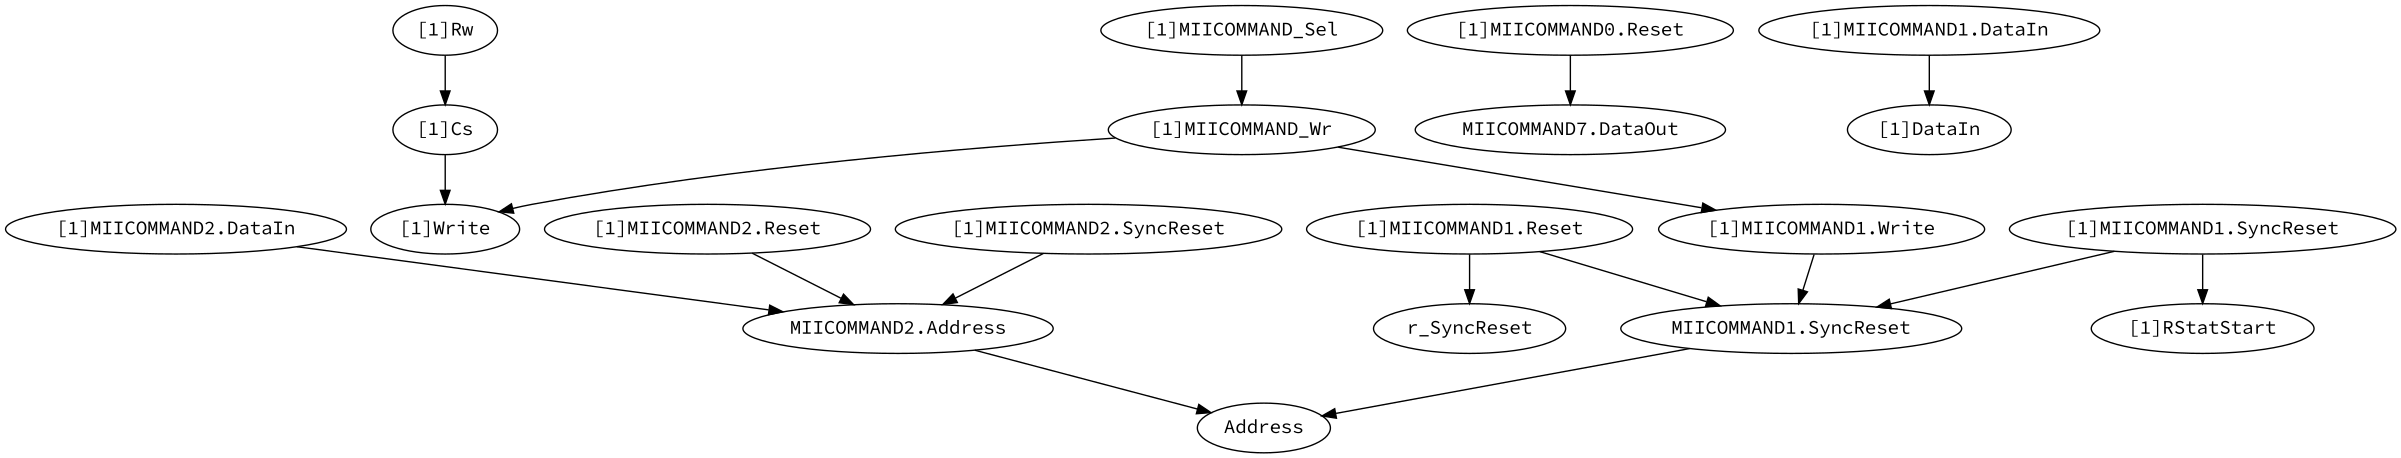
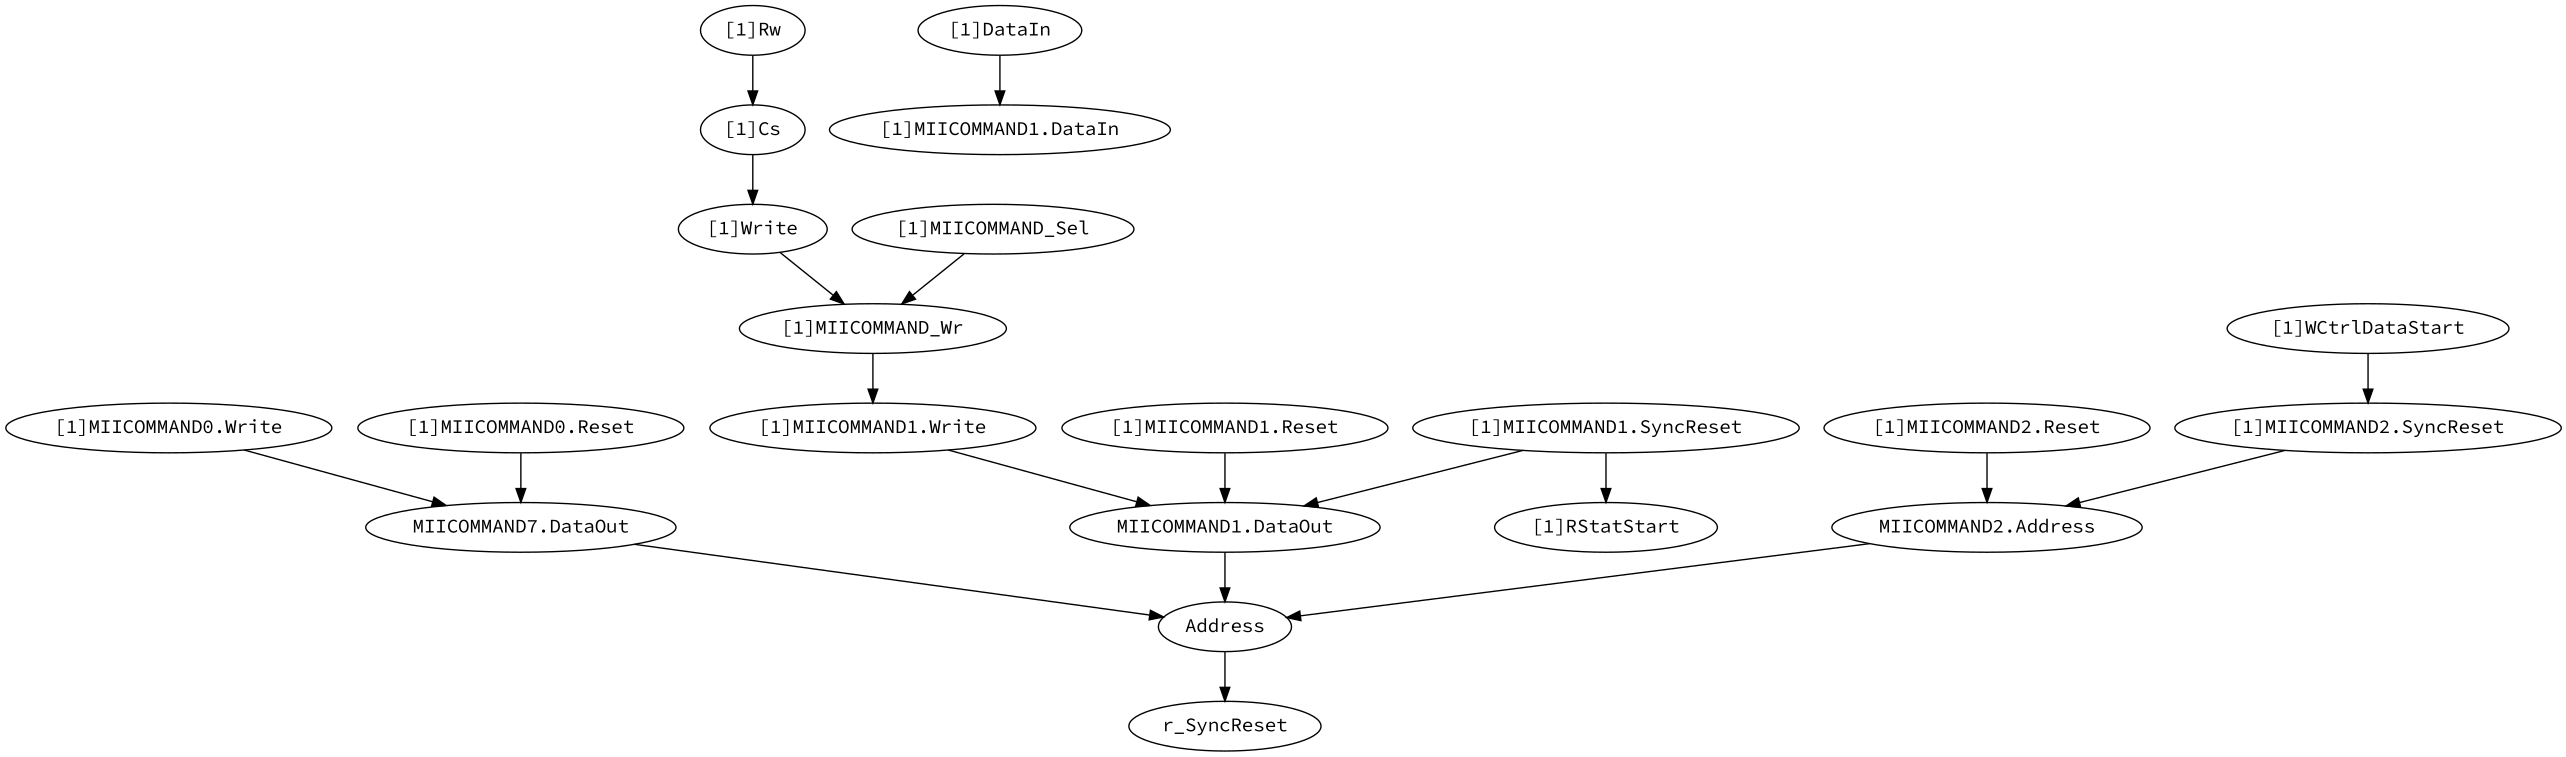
(1929, 73) -> (1000, 73)
(813, 164) -> (807, 274)
(176, 229) -> none
(1470, 272) -> (1225, 670)
(1791, 329) -> (1225, 527)
none -> (2368, 329)
none -> (169, 428)
none -> (892, 580)
